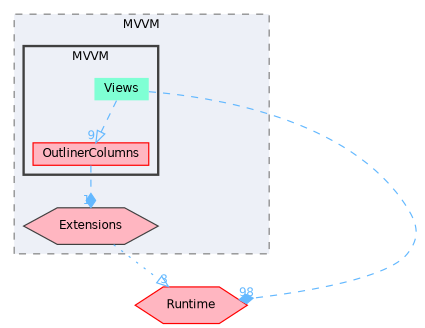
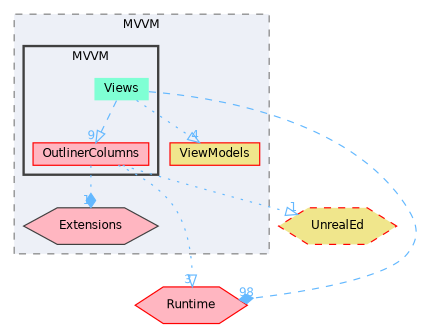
none -> (215, 154)
(91, 182) -> (91, 182)
none -> (338, 226)
(136, 262) -> (174, 207)
